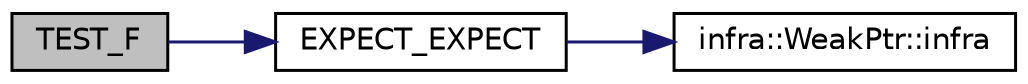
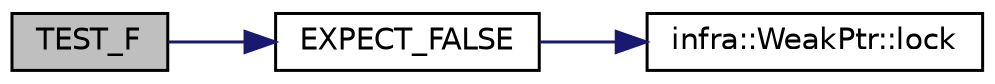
(421, 42) -> (407, 42)
(845, 42) -> (815, 42)
